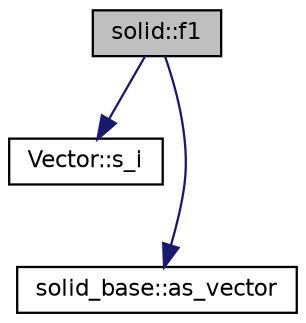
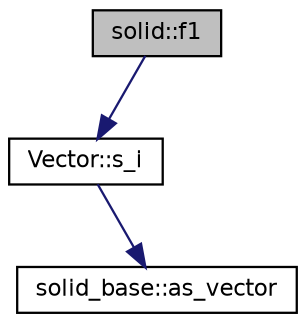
(185, 150) -> (116, 216)
